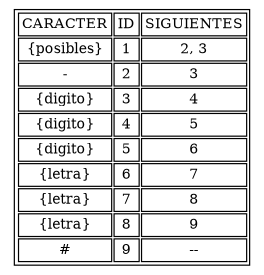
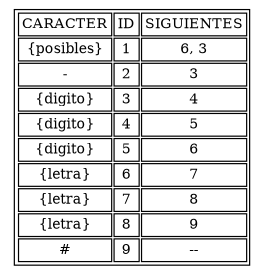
(194, 49) -> (194, 49)
